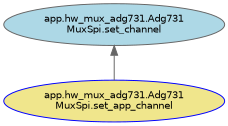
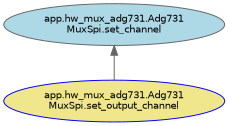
(114, 101) -> (114, 101)
